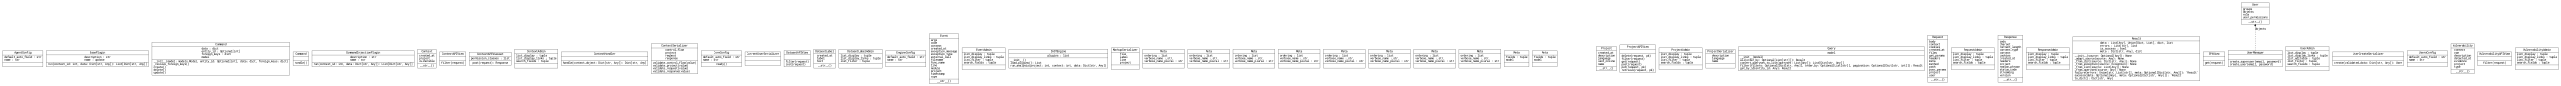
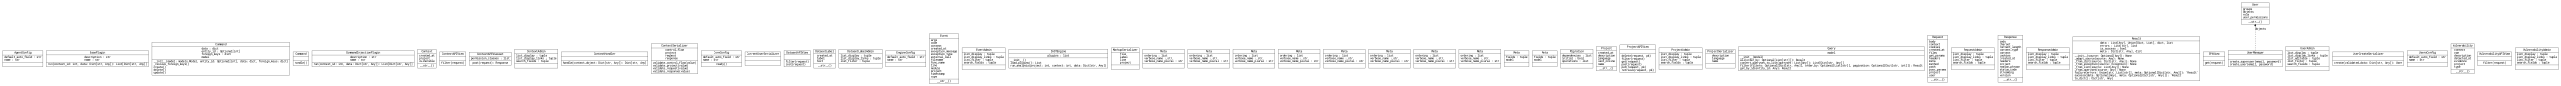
none -> (1577, 59)
(94, 60) -> (92, 60)
